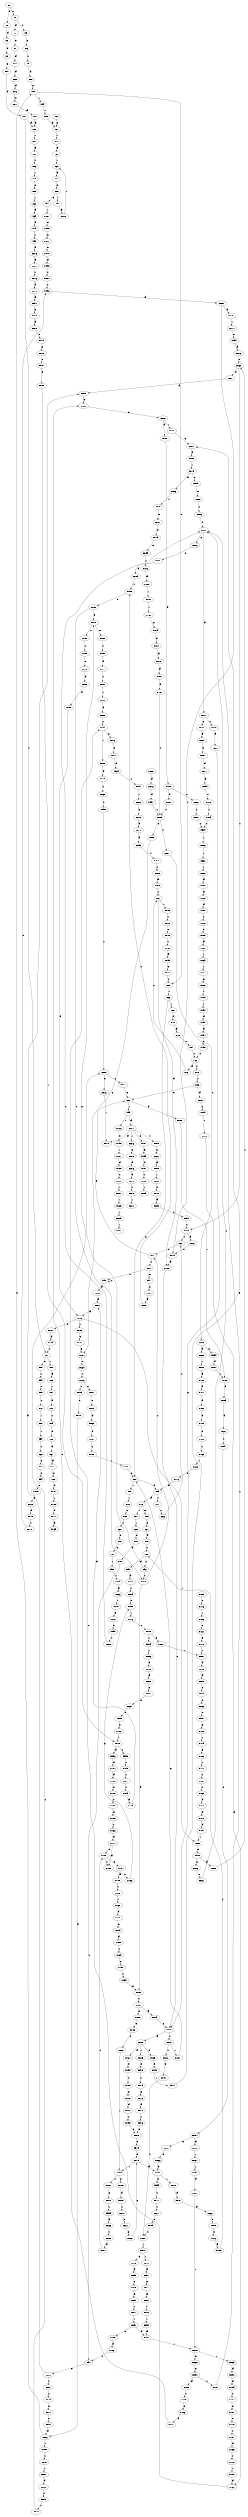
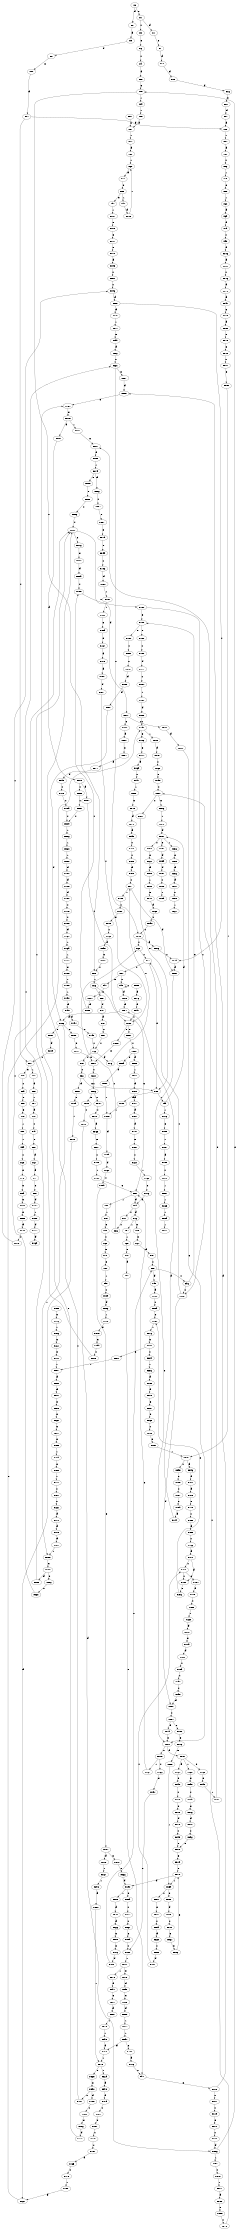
(122, 1138) -> (162, 830)
